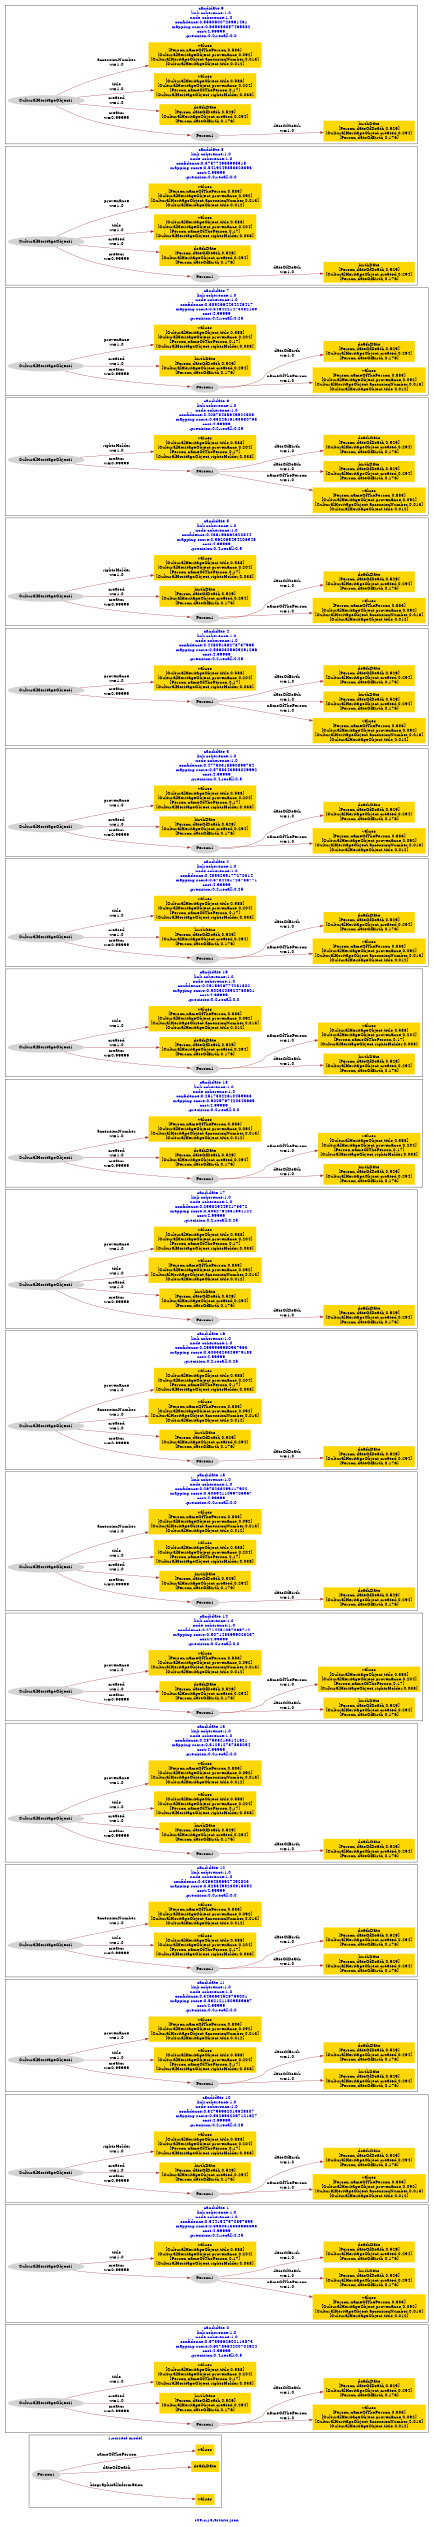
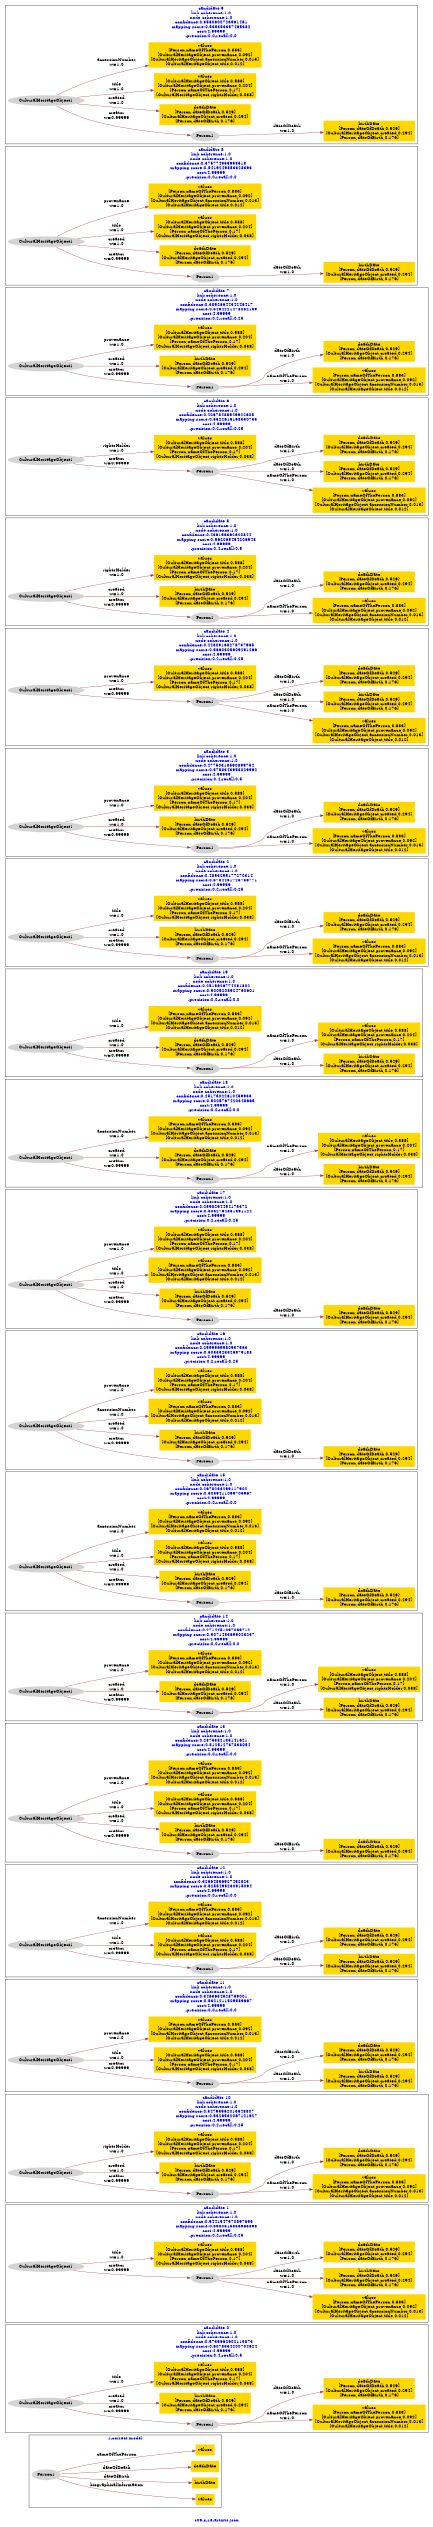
none -> (205, 2483)
